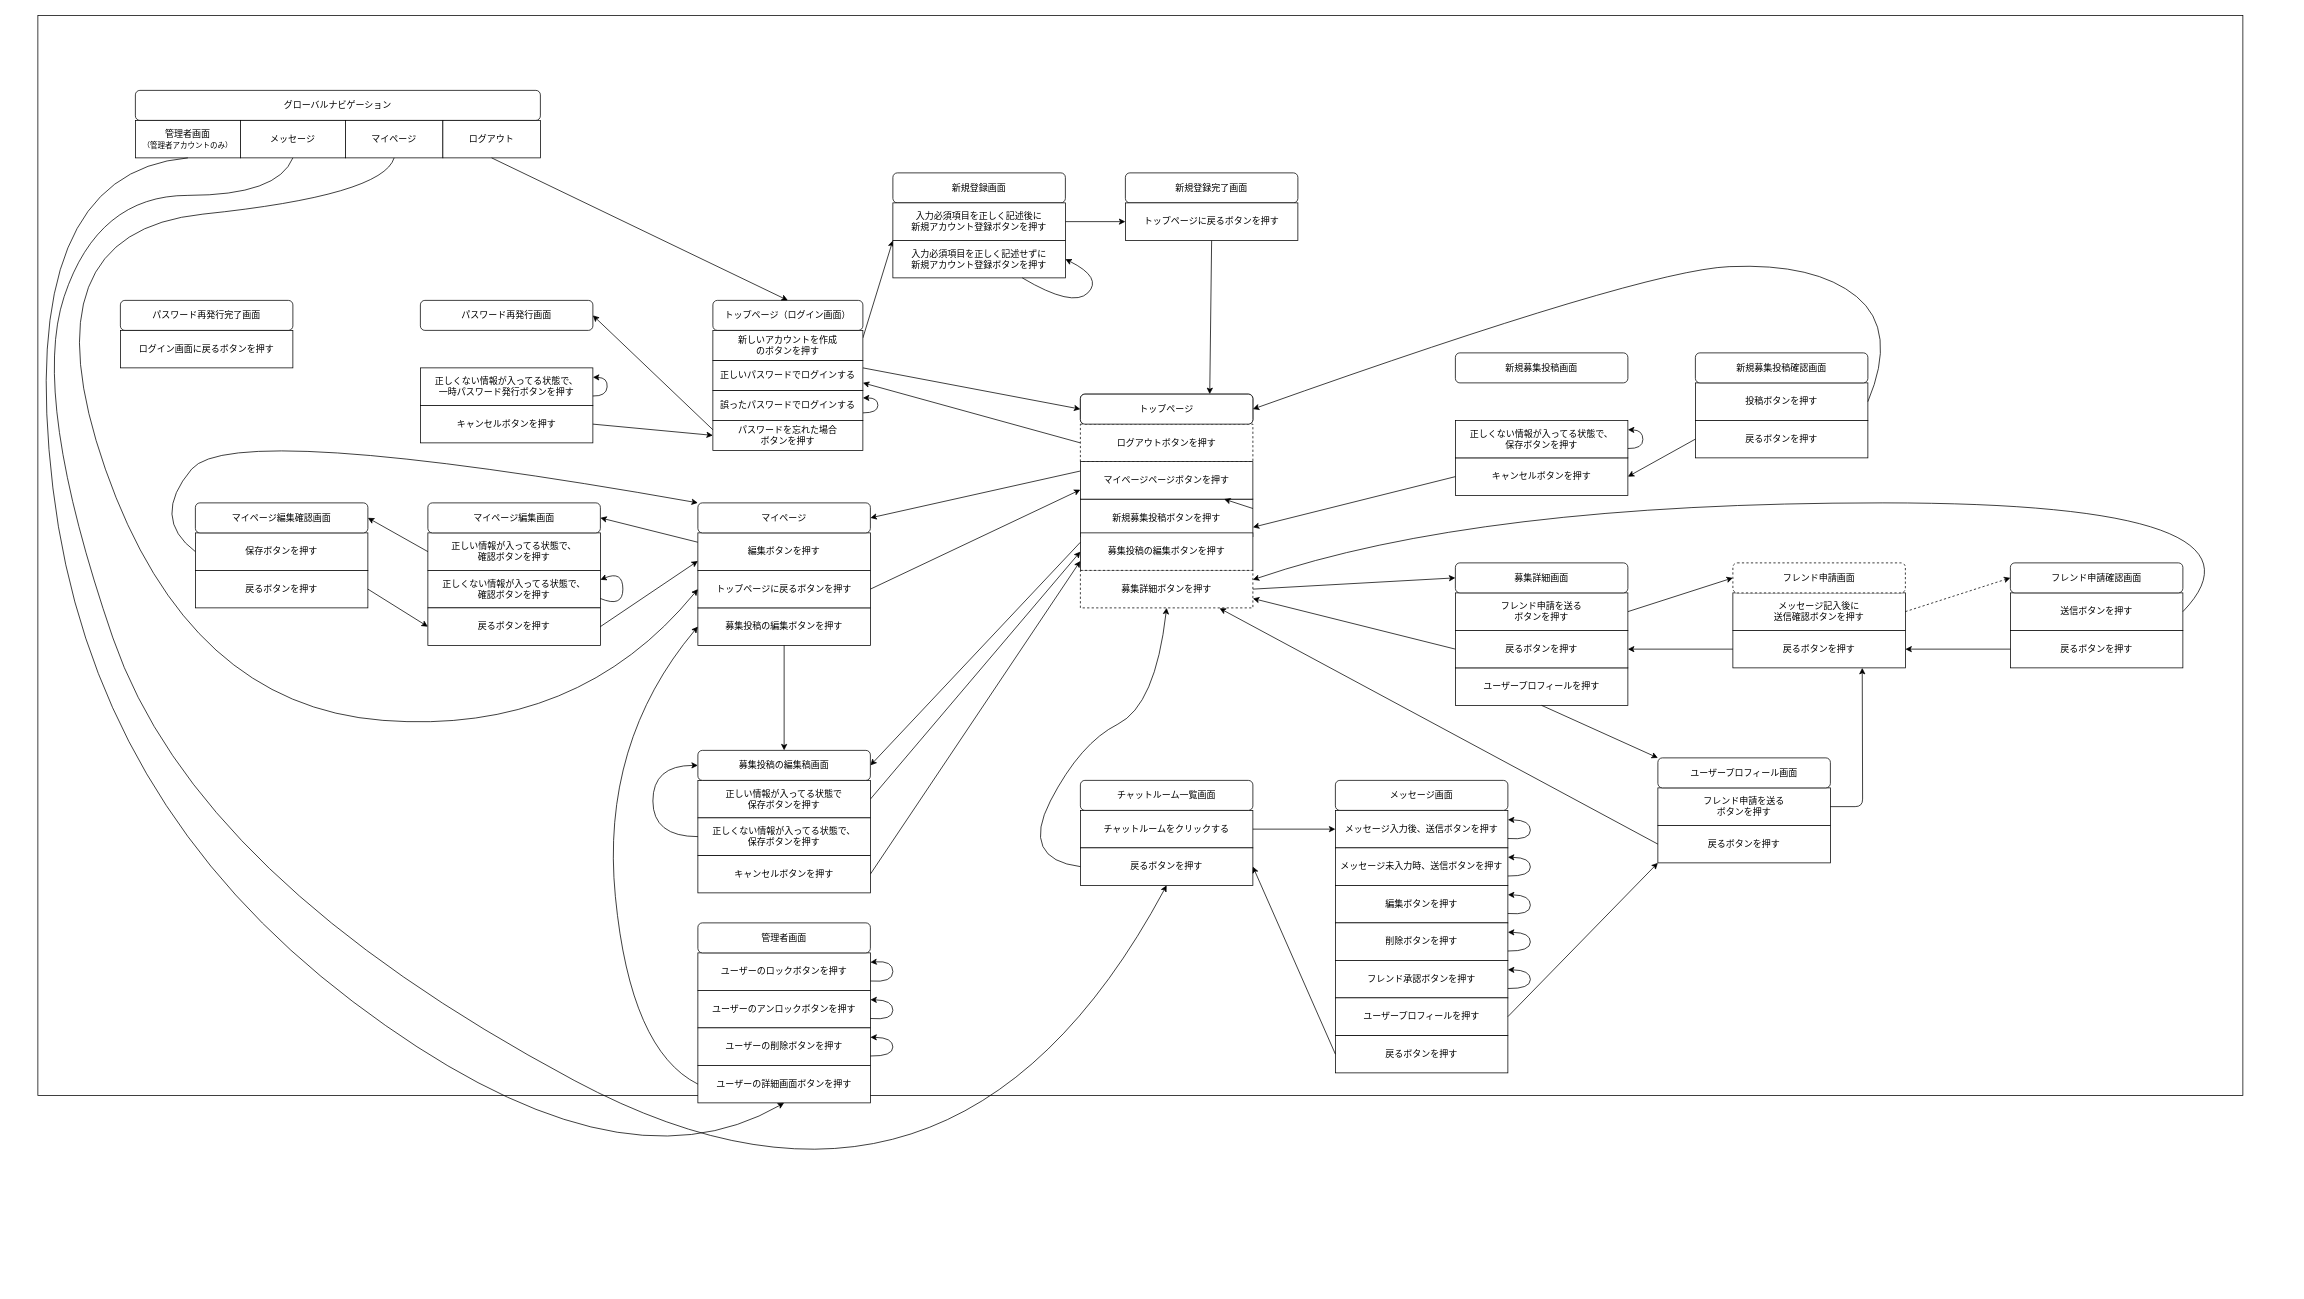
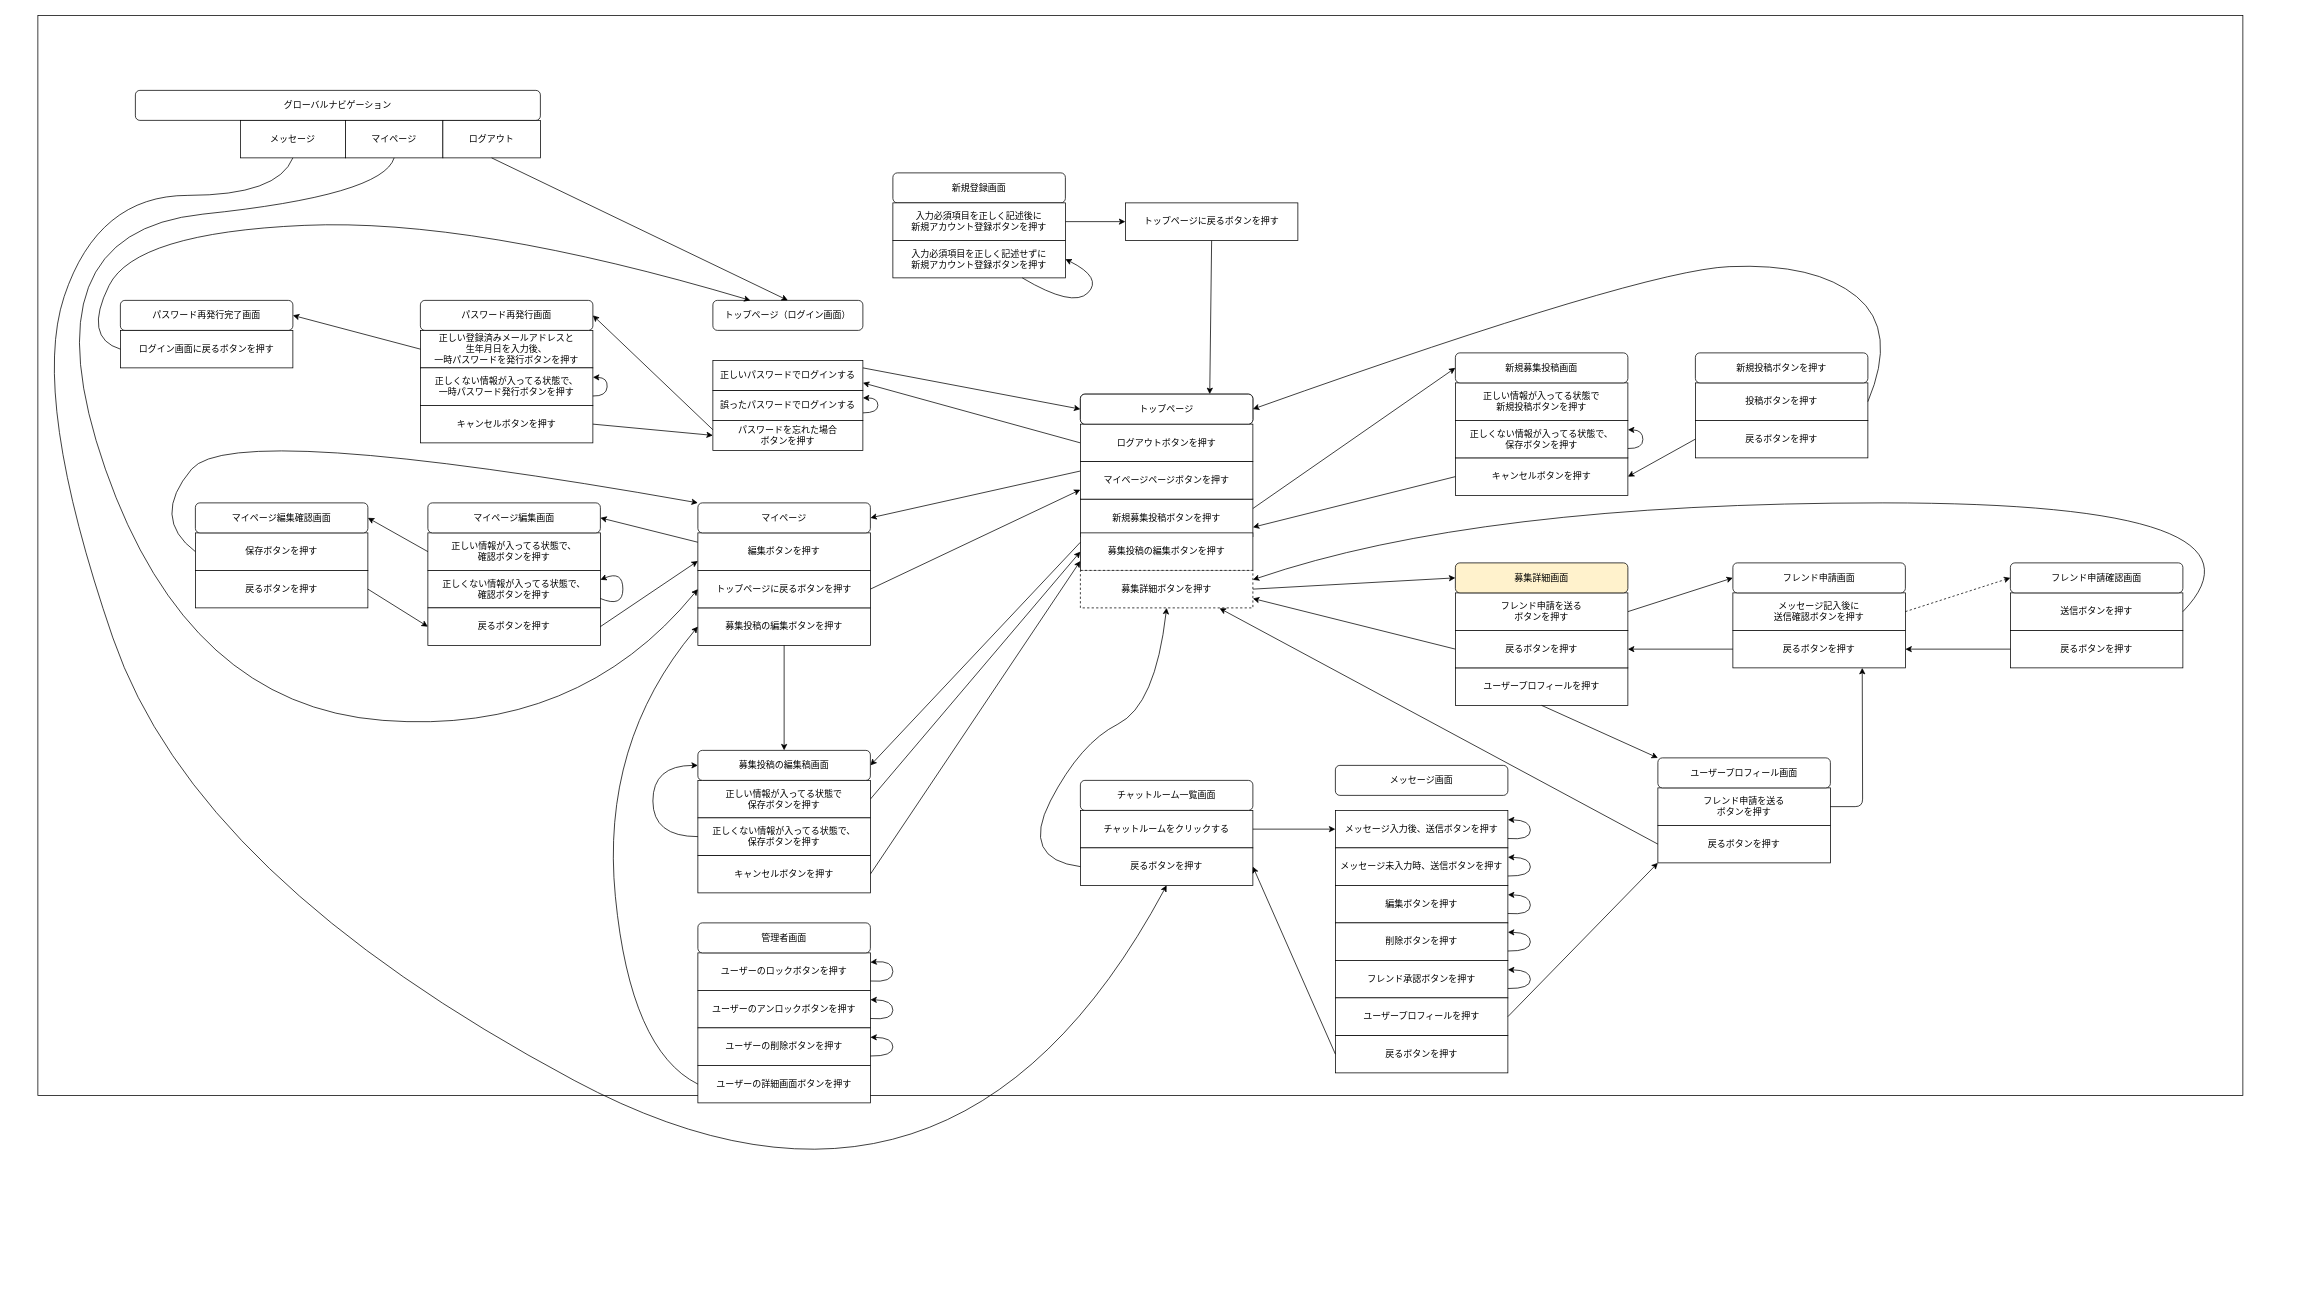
(188, 139) -> none
(1212, 188) -> none
none -> (552, 250)
(877, 292) -> none
none -> (359, 333)
(788, 345) -> none
none -> (507, 349)
(1782, 368) -> (1782, 368)
none -> (1542, 402)
(1167, 443) -> (1167, 443)
(1241, 505) -> (1352, 440)
(59, 530) -> none
(1542, 578) -> (1542, 578)
(1819, 578) -> (1819, 578)
(1422, 795) -> (1422, 780)
